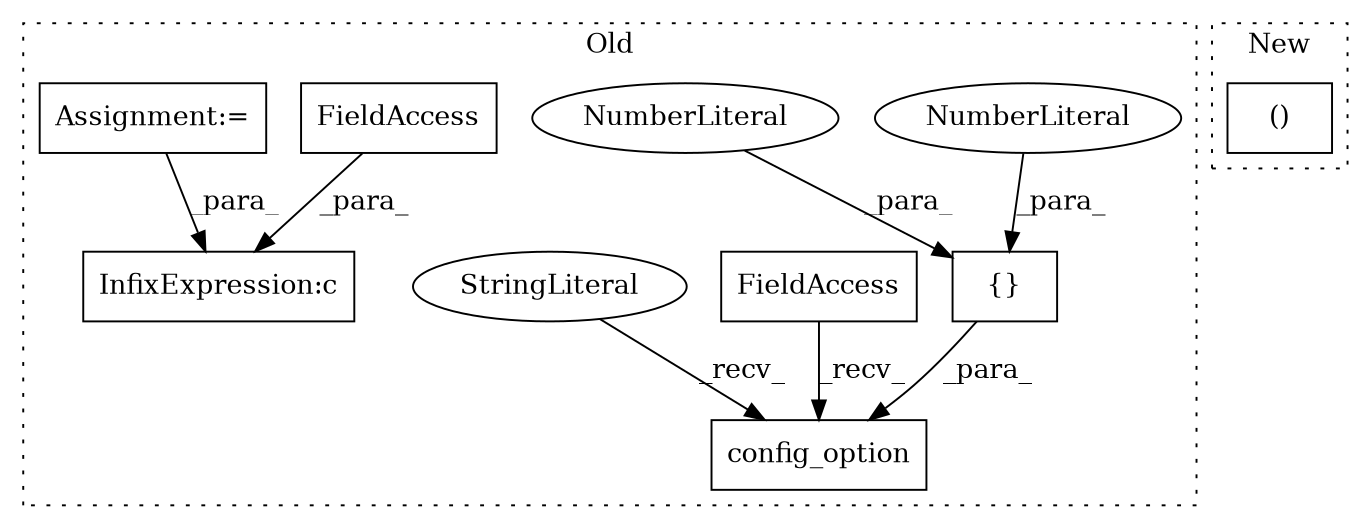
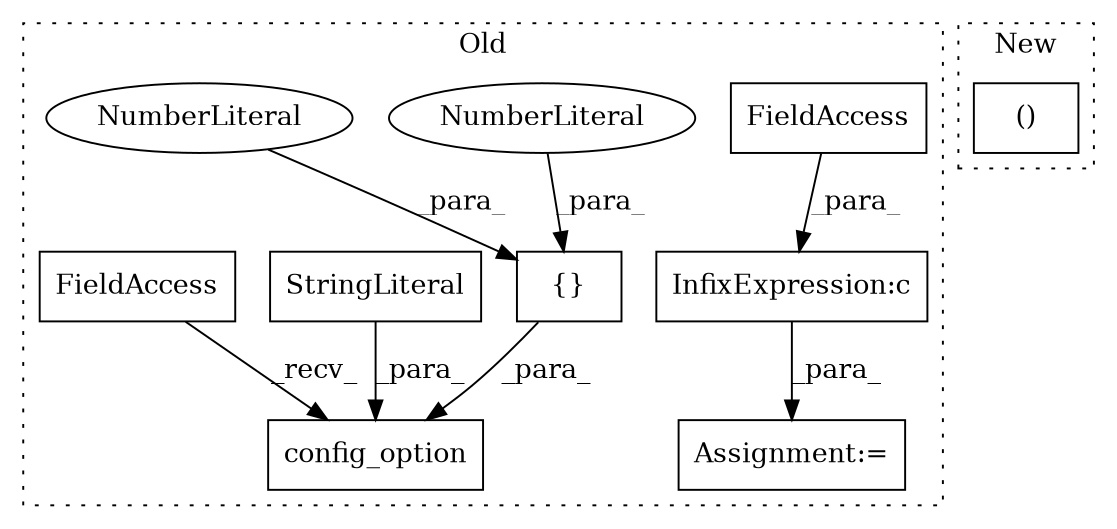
(182, 193) -> (792, 361)
(550, 287) -> (376, 287)
(742, 371) -> (420, 371)
